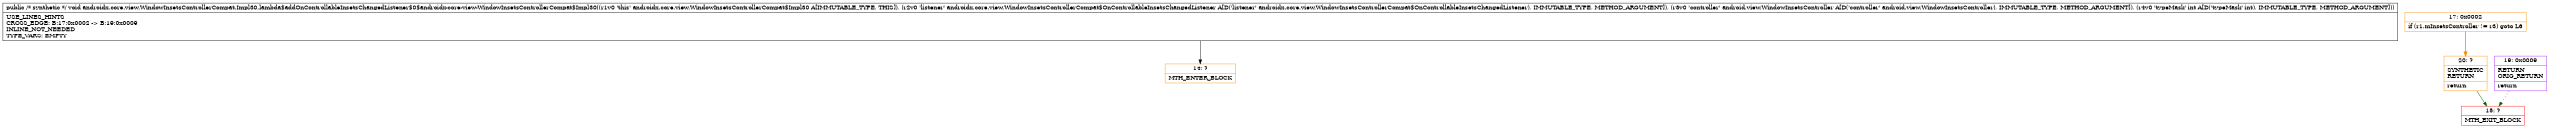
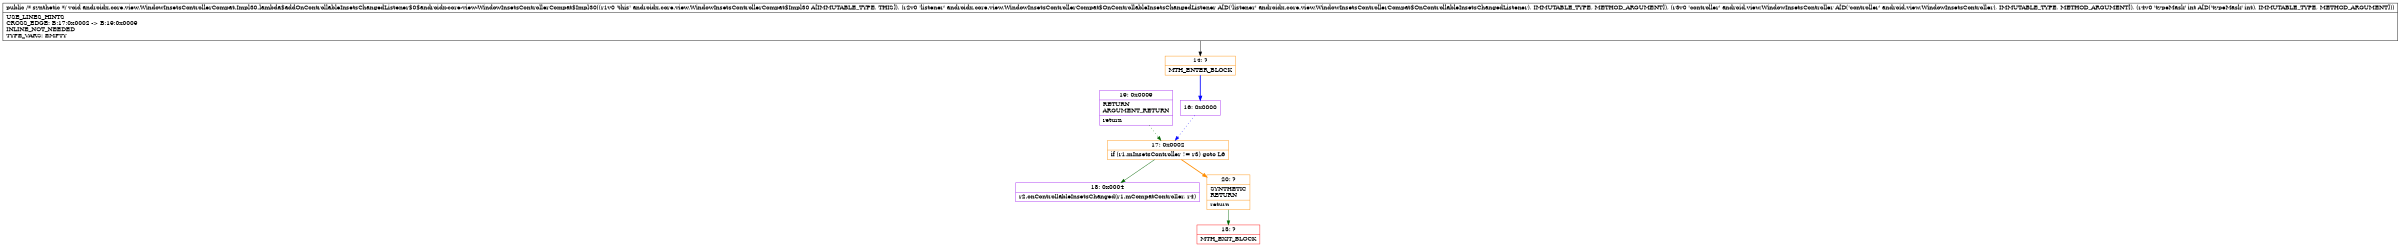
(2521, 76) -> (1136, 111)
(2505, 97) -> (1154, 131)
none -> (1200, 108)
none -> (1108, 192)
